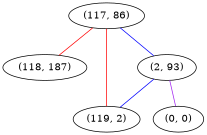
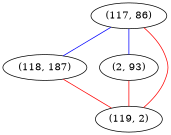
(76, 42) -> (87, 42)
(137, 93) -> (129, 93)
none -> (87, 94)
(178, 119) -> none
